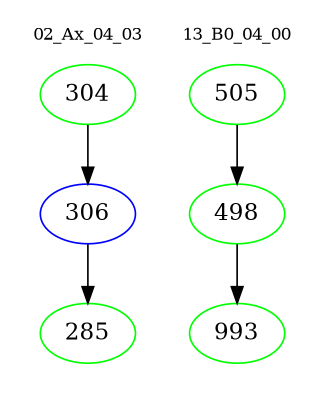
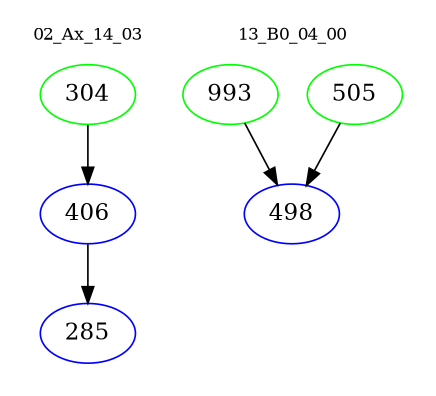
(88, 36) -> (88, 36)
(88, 214) -> (88, 214)
(237, 214) -> (292, 214)
(237, 265) -> (257, 146)
(88, 333) -> (88, 333)
